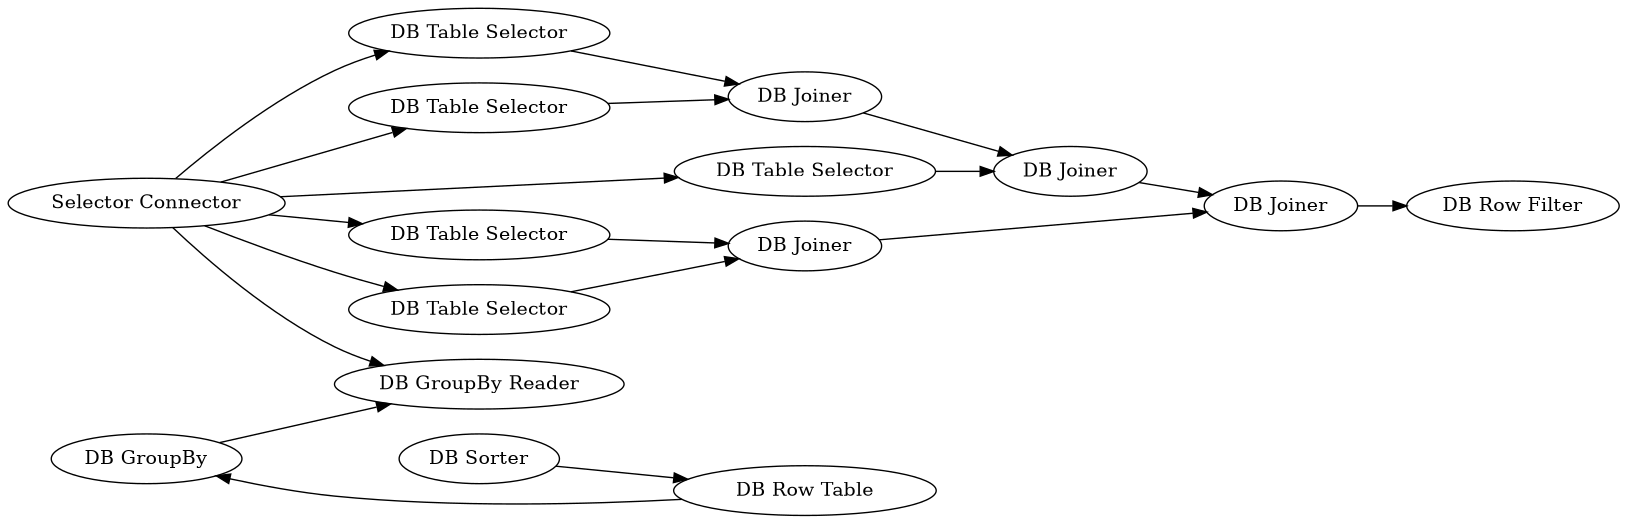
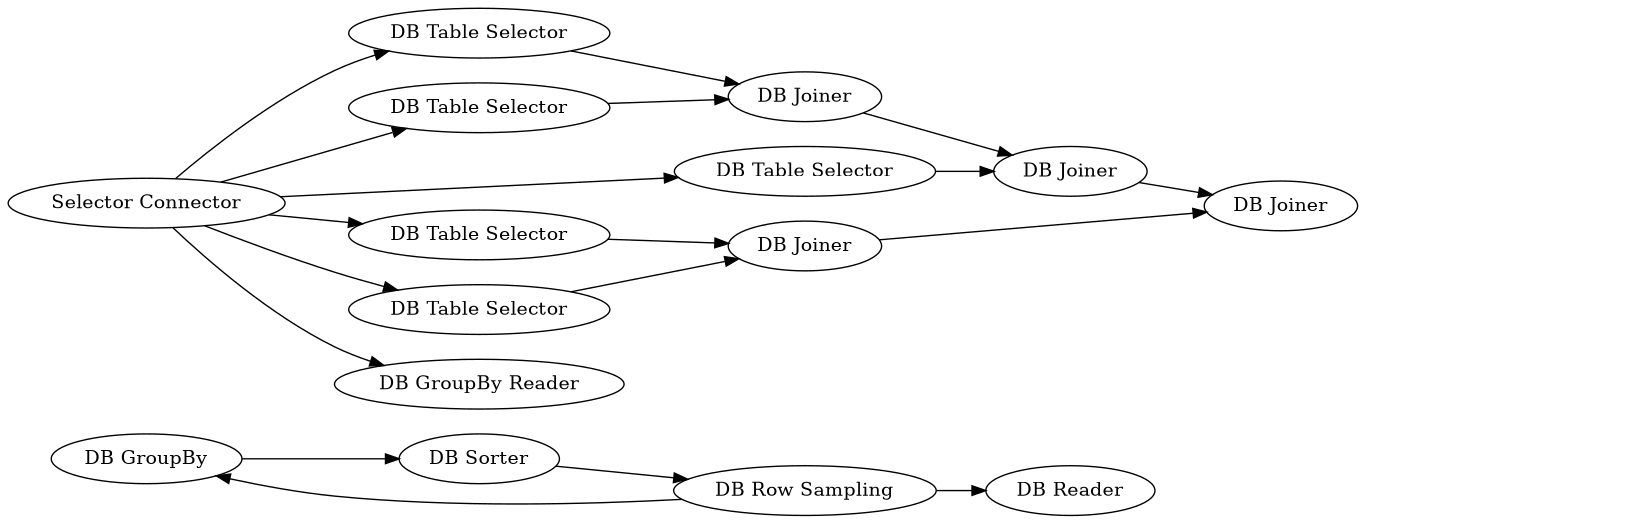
(1513, 206) -> none
(298, 425) -> (314, 459)
(805, 491) -> (805, 491)
none -> (1070, 491)
